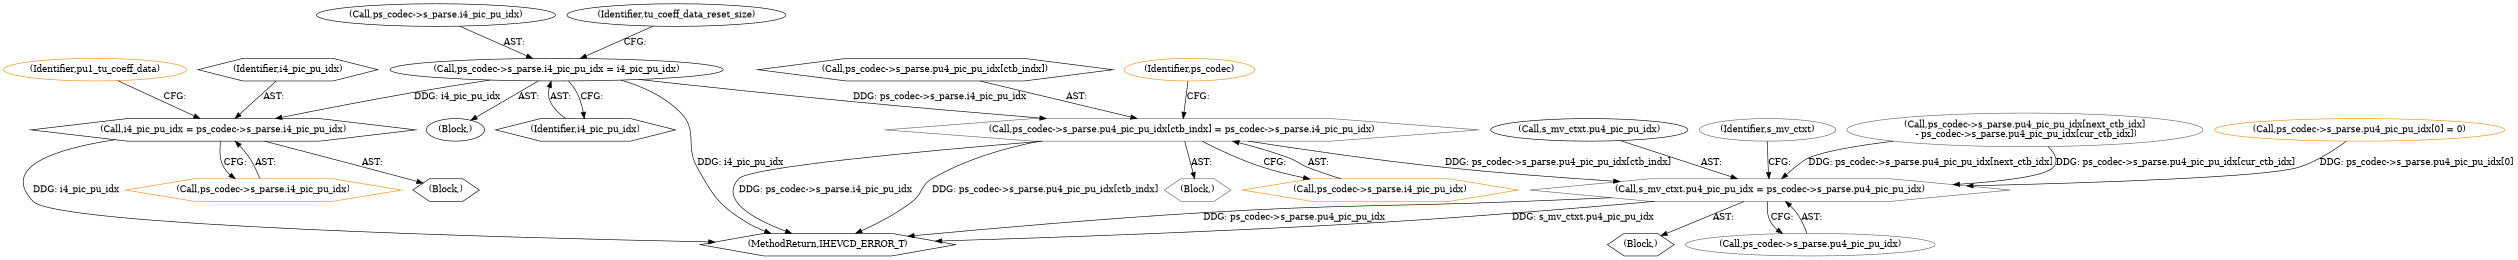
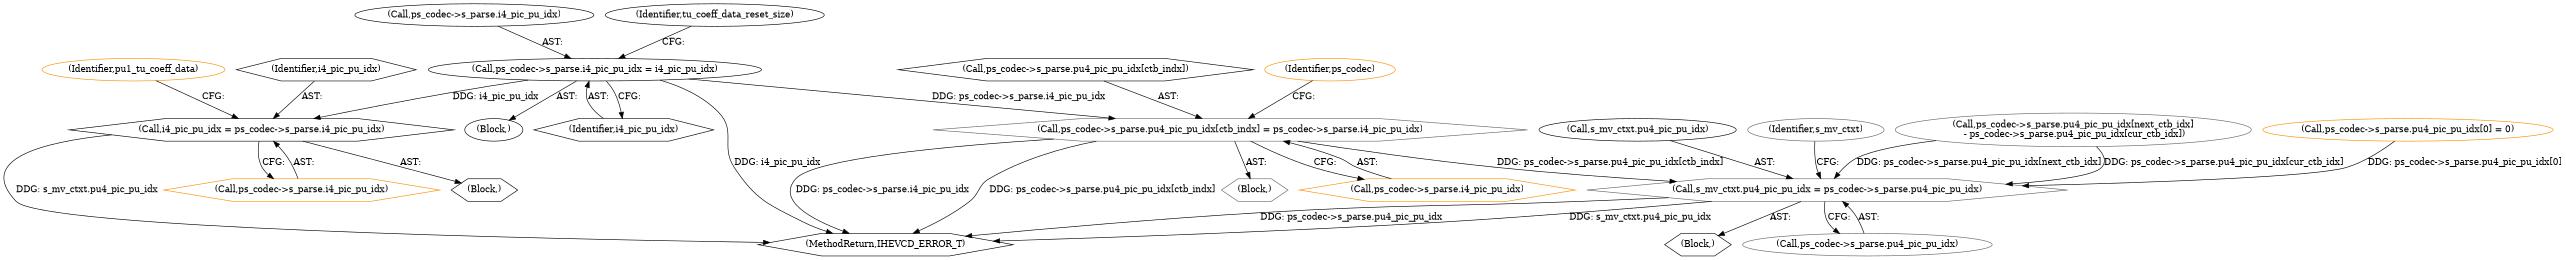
(76, 190) -> (87, 190)
